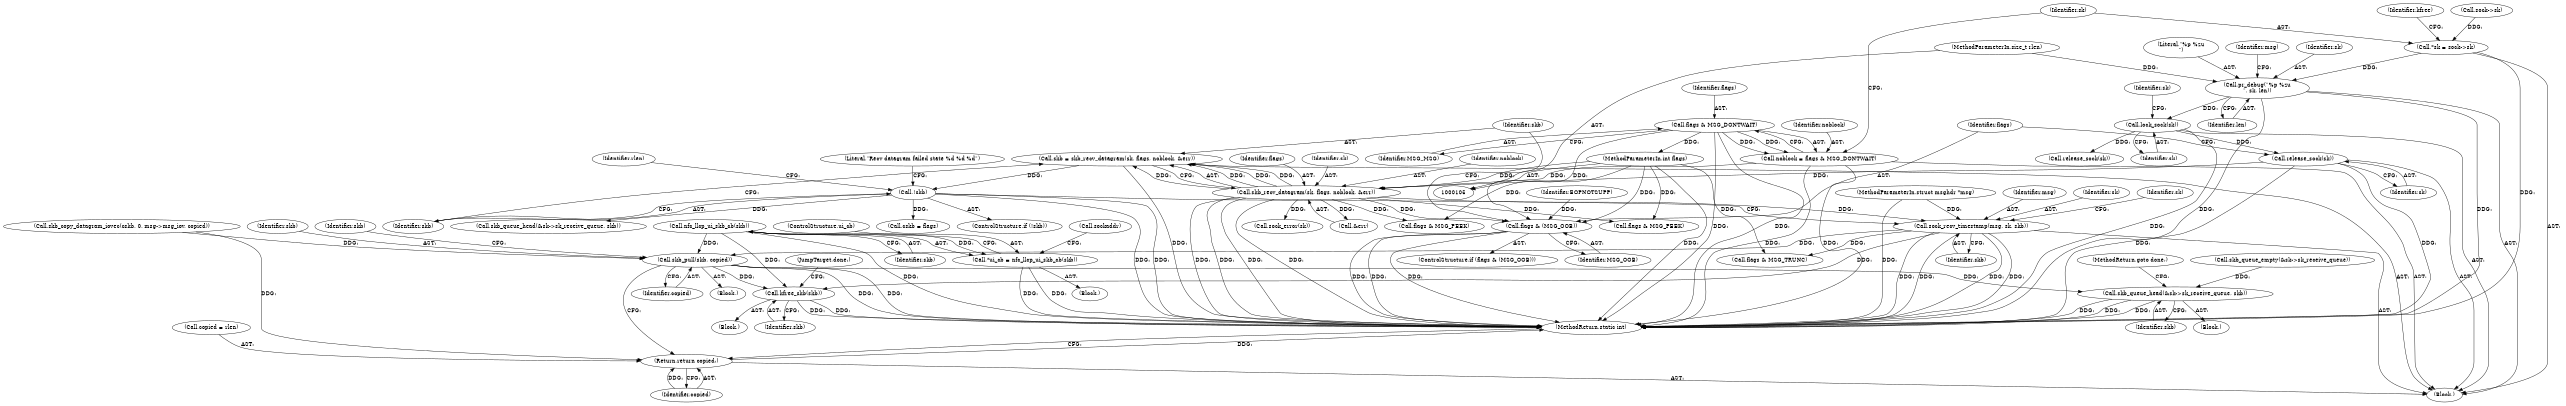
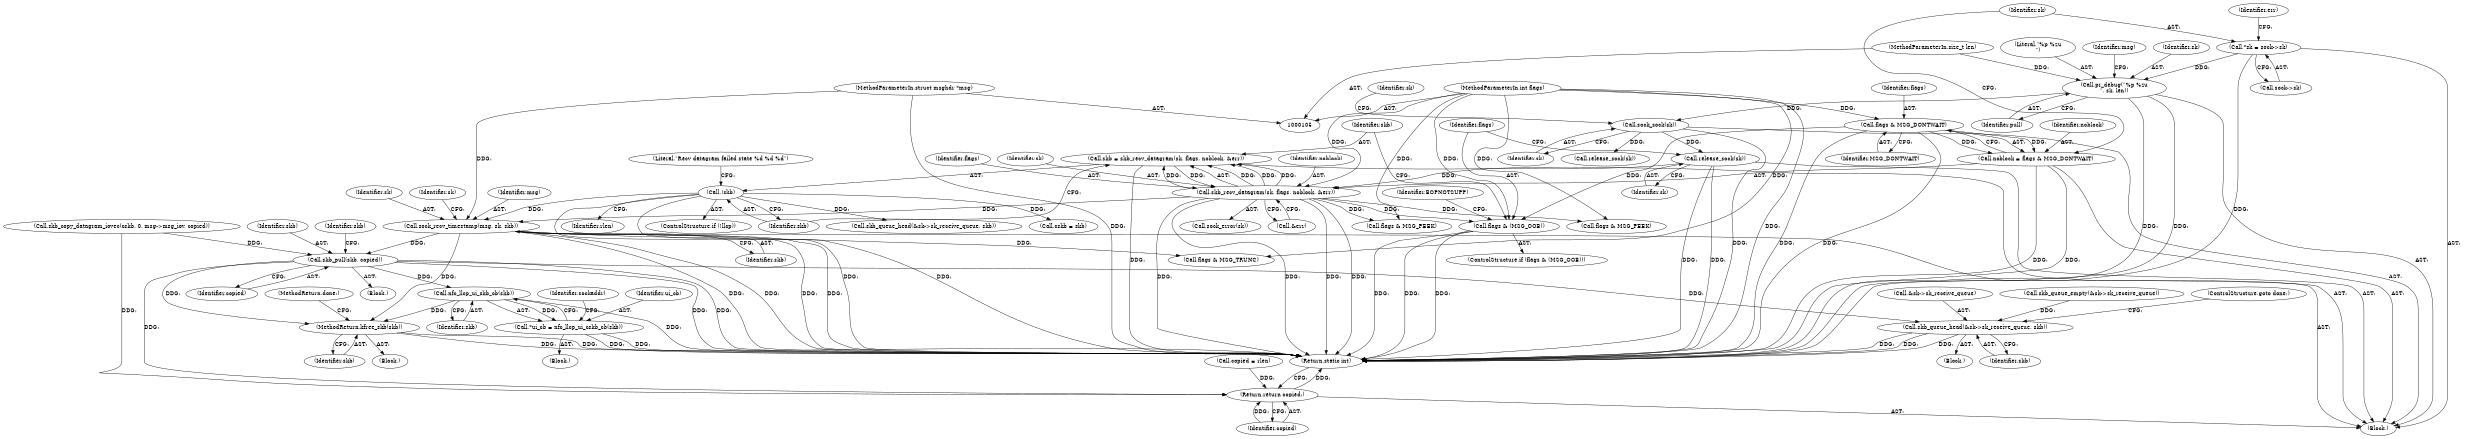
(2410, 10) -> (2259, 10)
(2476, 27) -> (2283, 68)
(1997, 48) -> (1933, 48)
none -> (2257, 69)
none -> (1122, 108)
(2152, 125) -> (1650, 125)
(2227, 125) -> (2002, 125)
(1682, 141) -> (1718, 97)
(1409, 159) -> (1880, 159)
(770, 176) -> (648, 199)
(1036, 176) -> (977, 176)
(1188, 176) -> (1199, 176)
(1559, 176) -> (1761, 176)
(1299, 210) -> (1253, 210)
(1324, 210) -> (1294, 210)
(1348, 210) -> (1275, 210)
(1570, 210) -> (1481, 210)
(1755, 210) -> (537, 210)
(821, 226) -> (659, 294)
(913, 226) -> (1063, 226)
(1010, 226) -> (698, 226)
(1100, 226) -> (578, 294)
(703, 242) -> (408, 277)
(824, 260) -> (309, 294)
(1025, 260) -> (569, 328)
(1608, 260) -> none
(2130, 260) -> (2249, 294)
(794, 294) -> (359, 328)
none -> (1935, 294)
(635, 311) -> (153, 328)
(1591, 328) -> (1326, 361)
(249, 344) -> (1268, 378)
